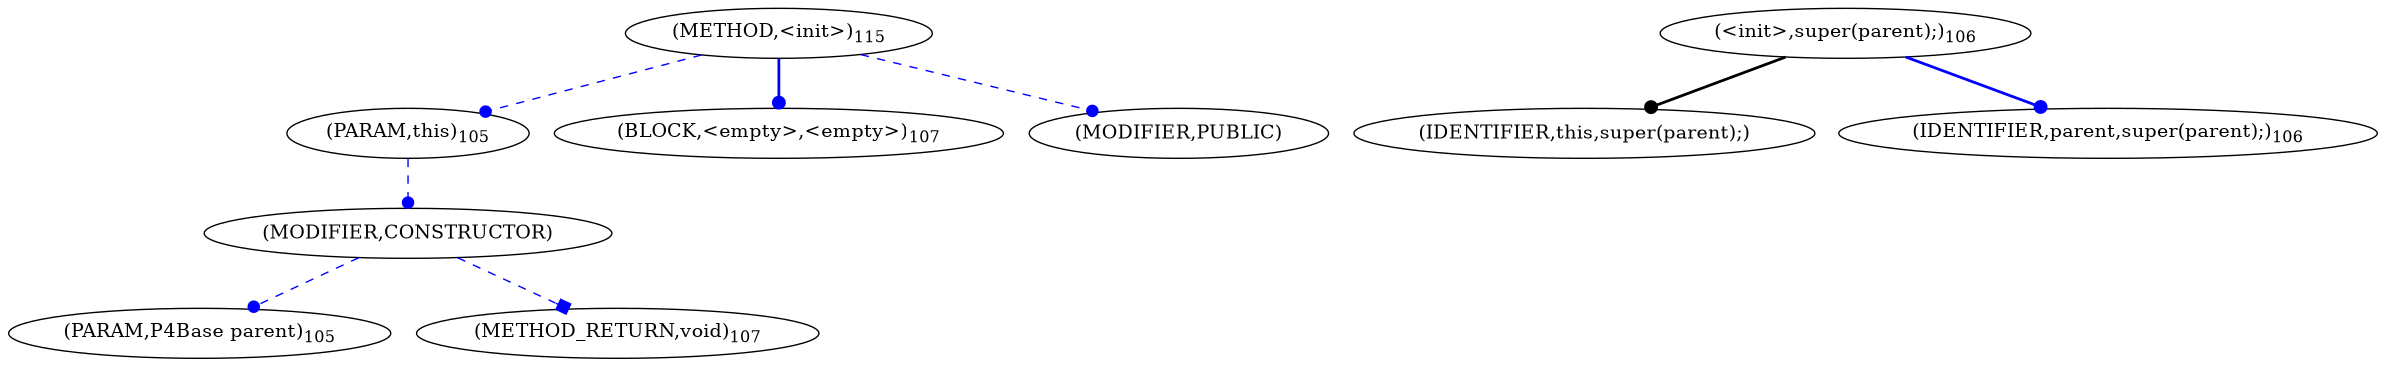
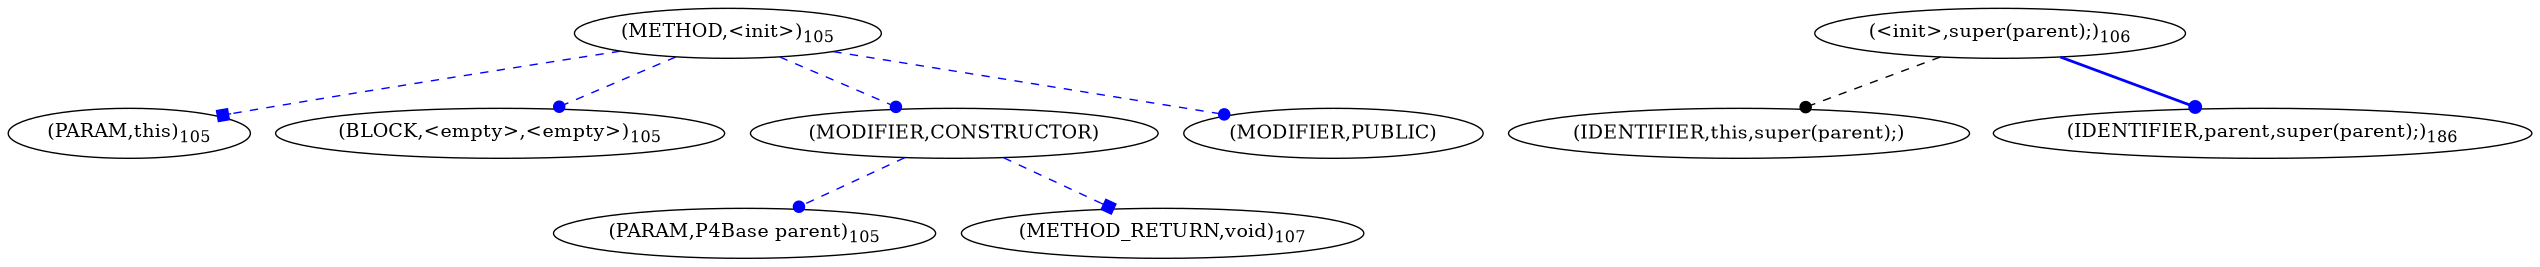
(870, 31) -> (819, 31)
(779, 78) -> (620, 81)
(1721, 81) -> (1876, 81)
(596, 83) -> (426, 82)
(925, 131) -> (646, 131)
(2288, 131) -> (2442, 131)
(408, 178) -> (835, 81)
